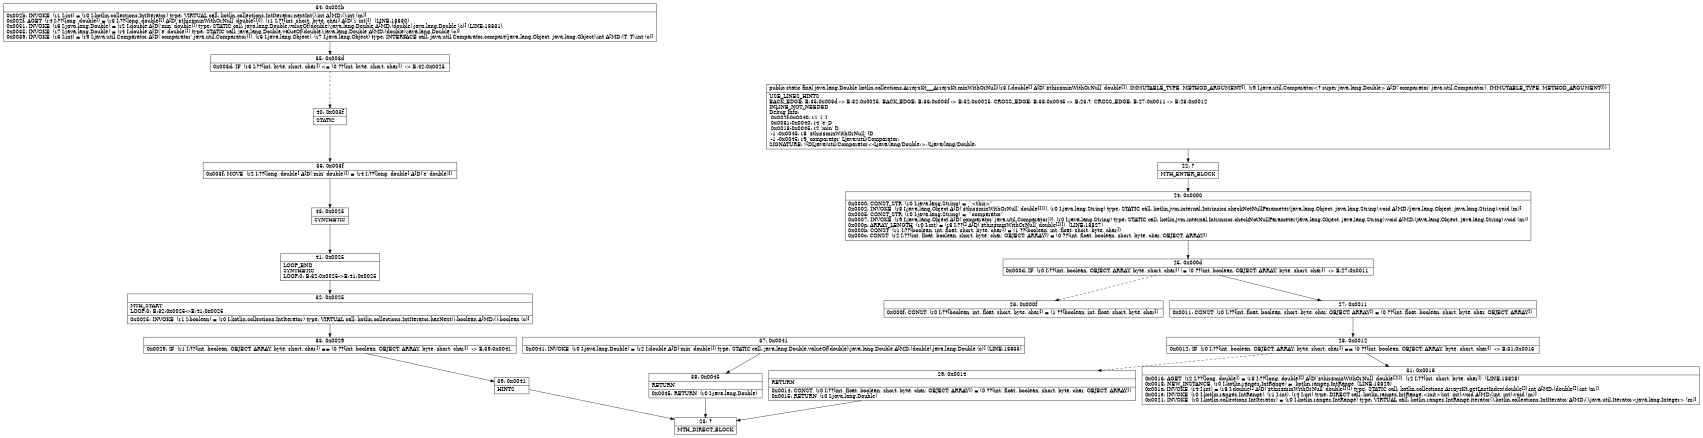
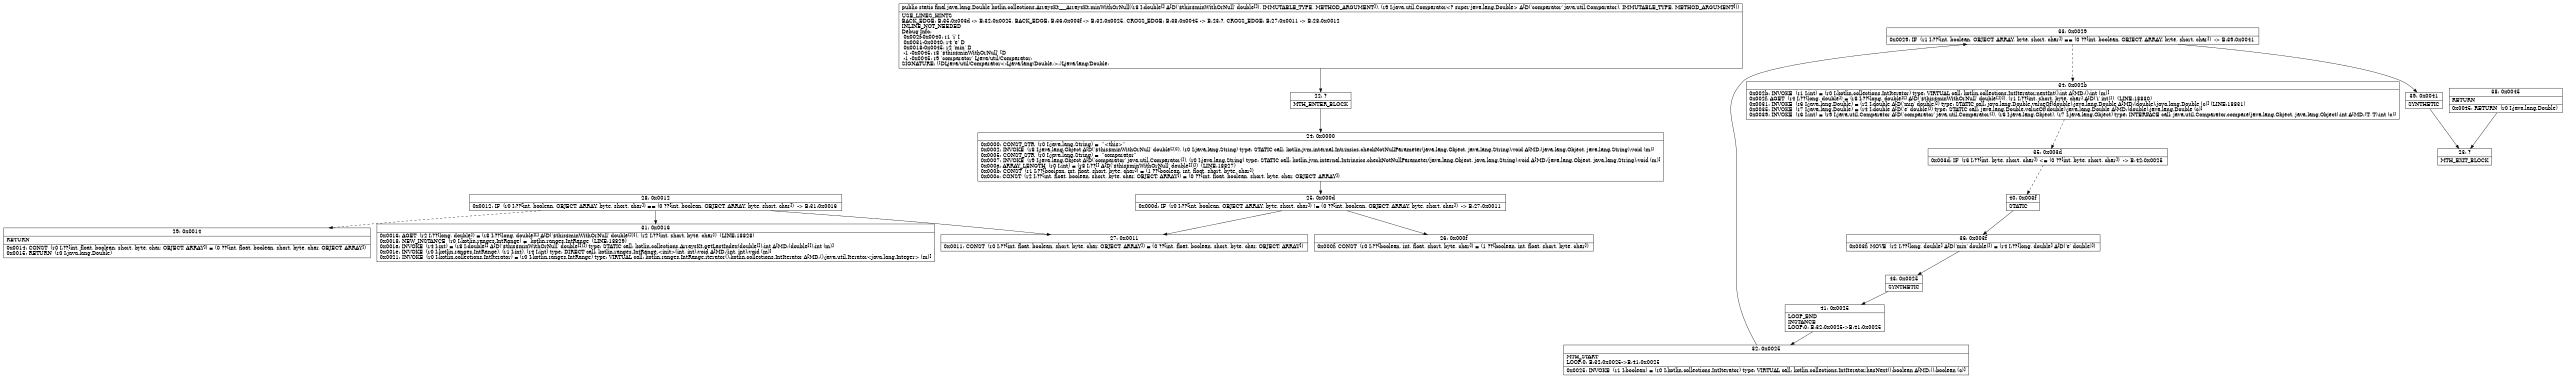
(330, 46) -> (2059, 132)
none -> (2073, 61)
(299, 271) -> (1802, 322)
(1108, 288) -> (1386, 222)
(1353, 325) -> (909, 221)
(774, 345) -> none
(506, 390) -> (2424, 104)
(801, 410) -> none
(706, 430) -> (2465, 161)
